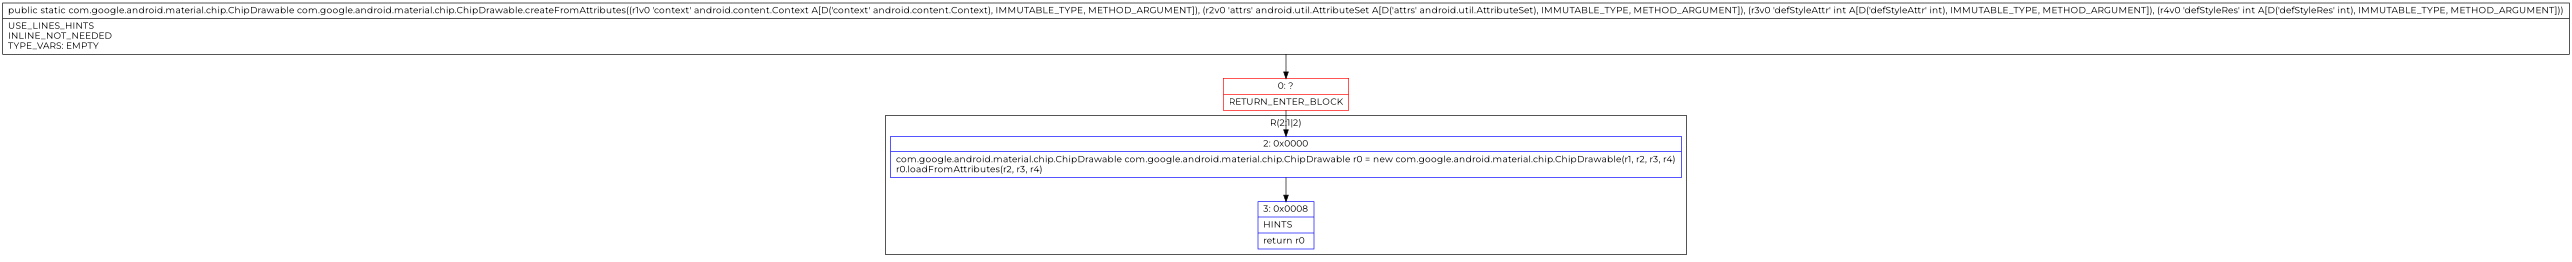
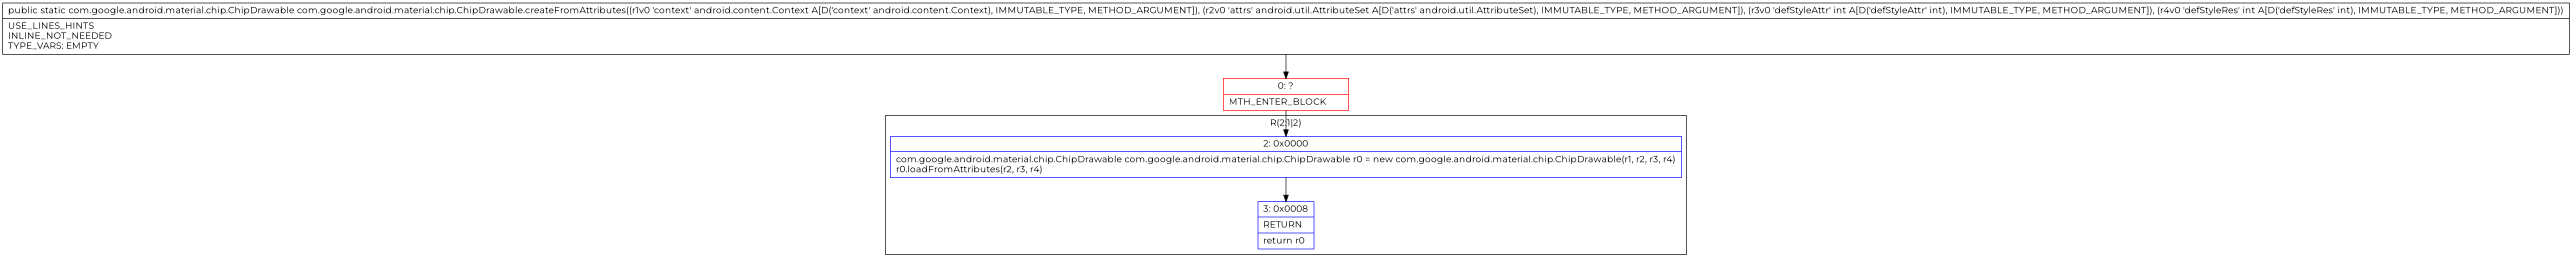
(1286, 102) -> (1278, 102)
(1278, 225) -> (1283, 225)
